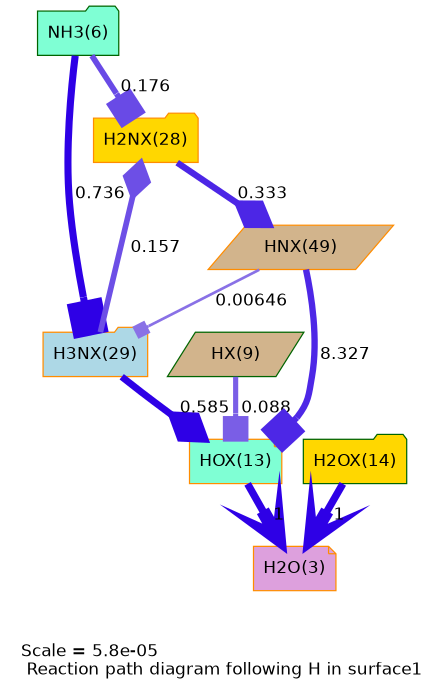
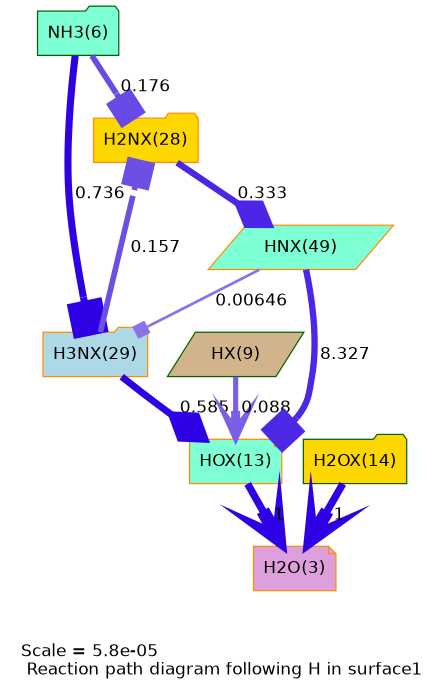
(301, 247) -> (301, 247)
(117, 264) -> (117, 264)
(236, 395) -> (236, 395)
